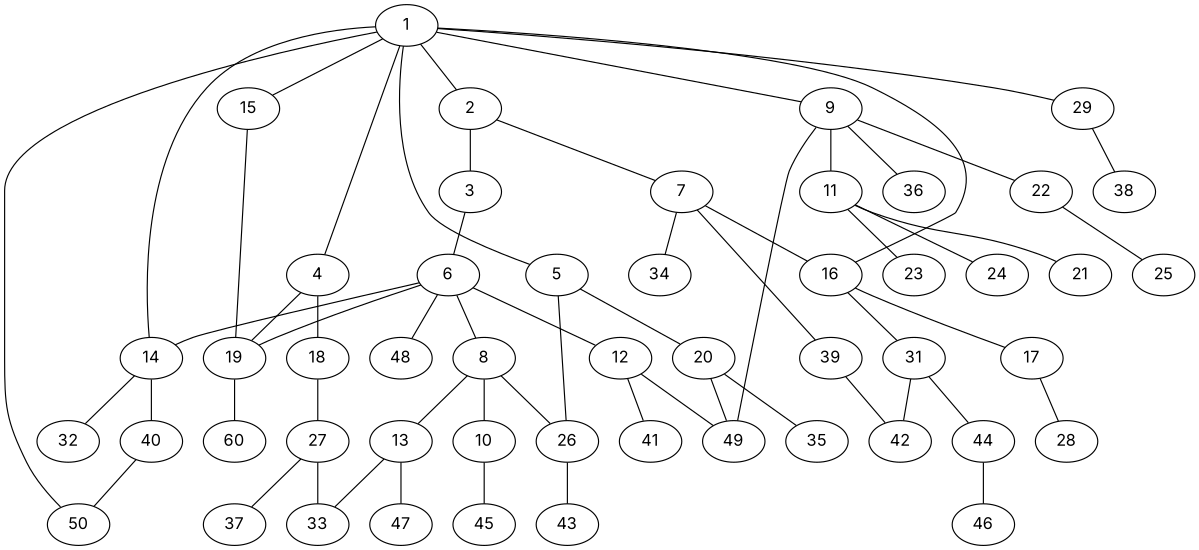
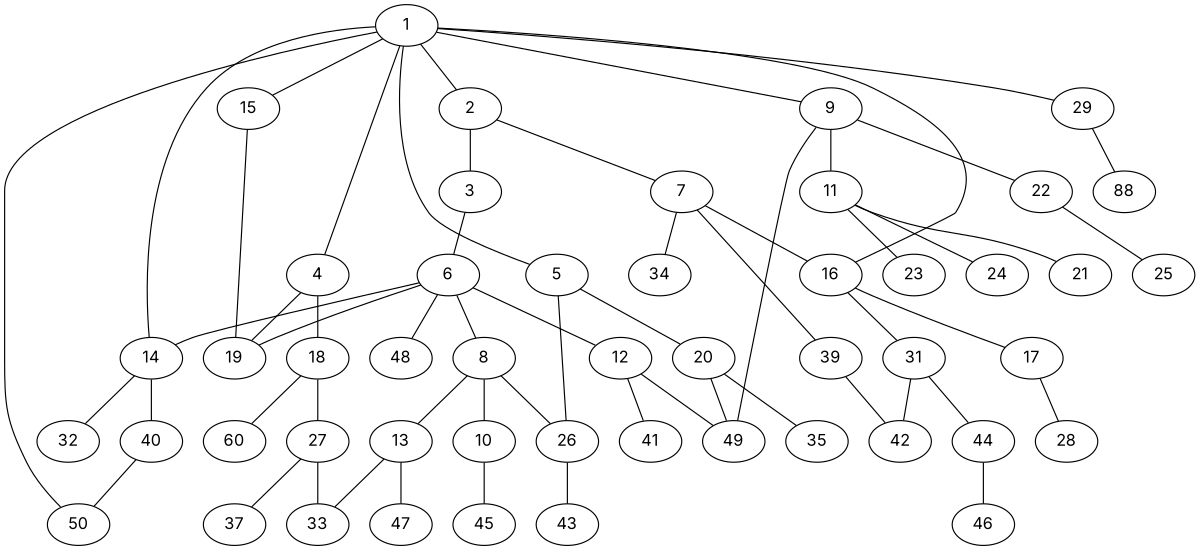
(914, 192) -> none
(1124, 192) -> (1124, 192)
(235, 400) -> (276, 400)
